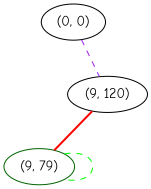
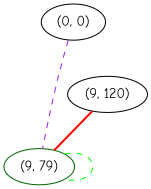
(90, 58) -> (54, 94)
